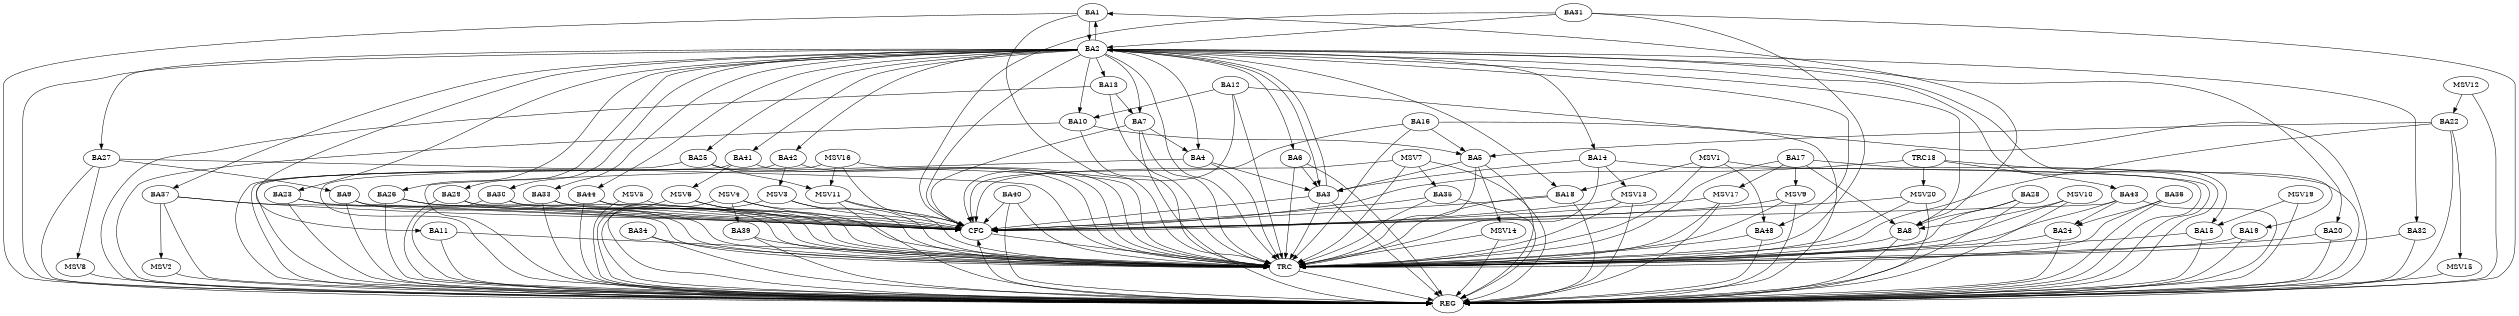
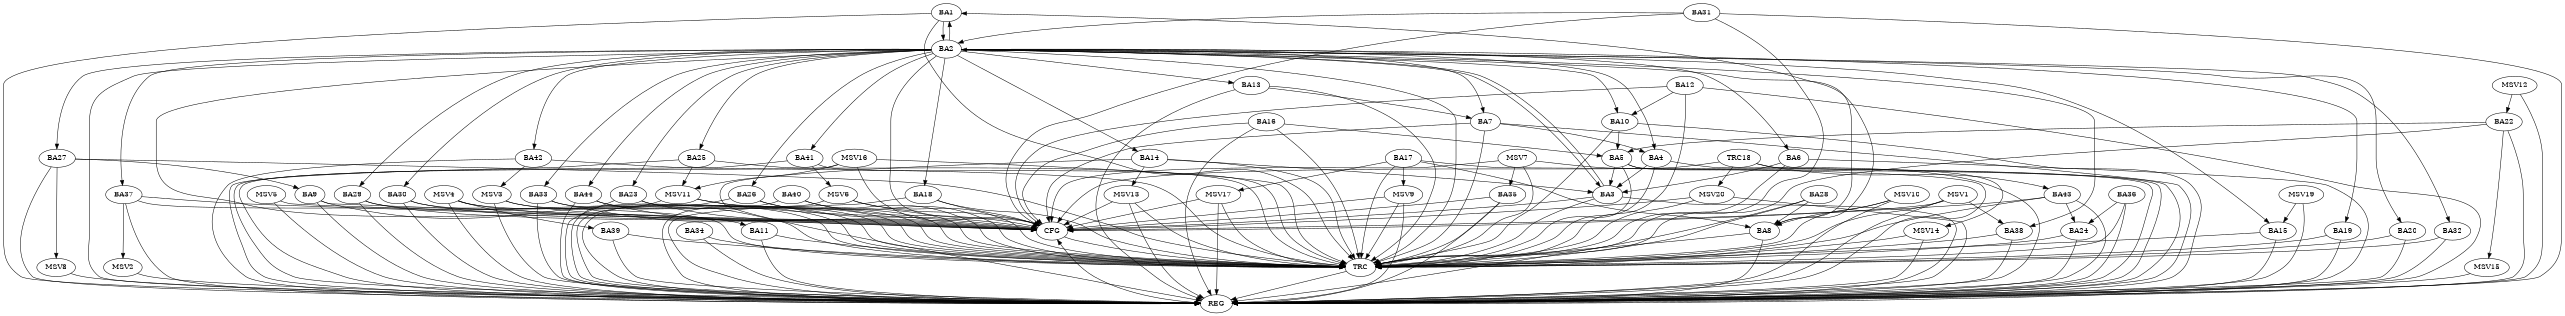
(1639, 176) -> (1509, 223)
(1764, 231) -> (2014, 231)
